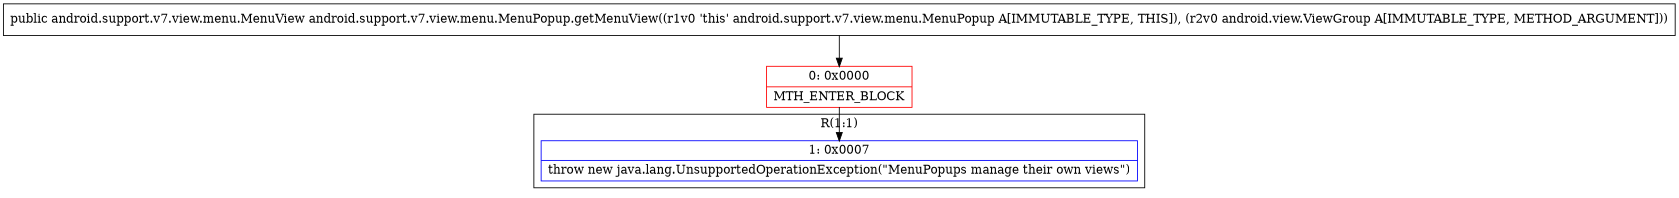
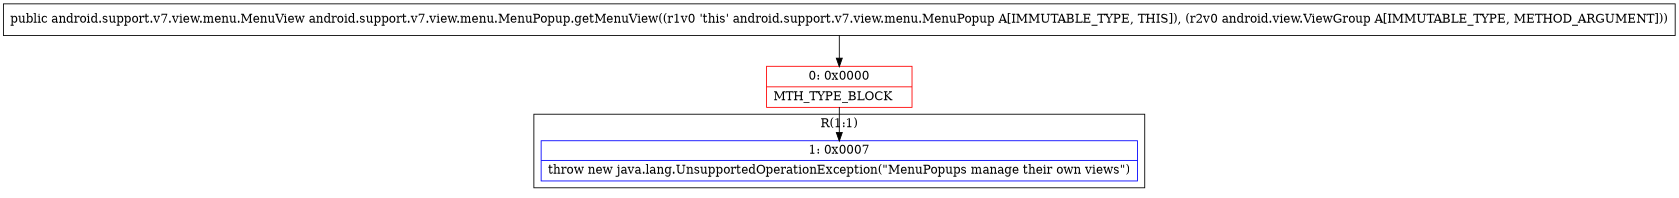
(839, 97) -> (833, 97)
